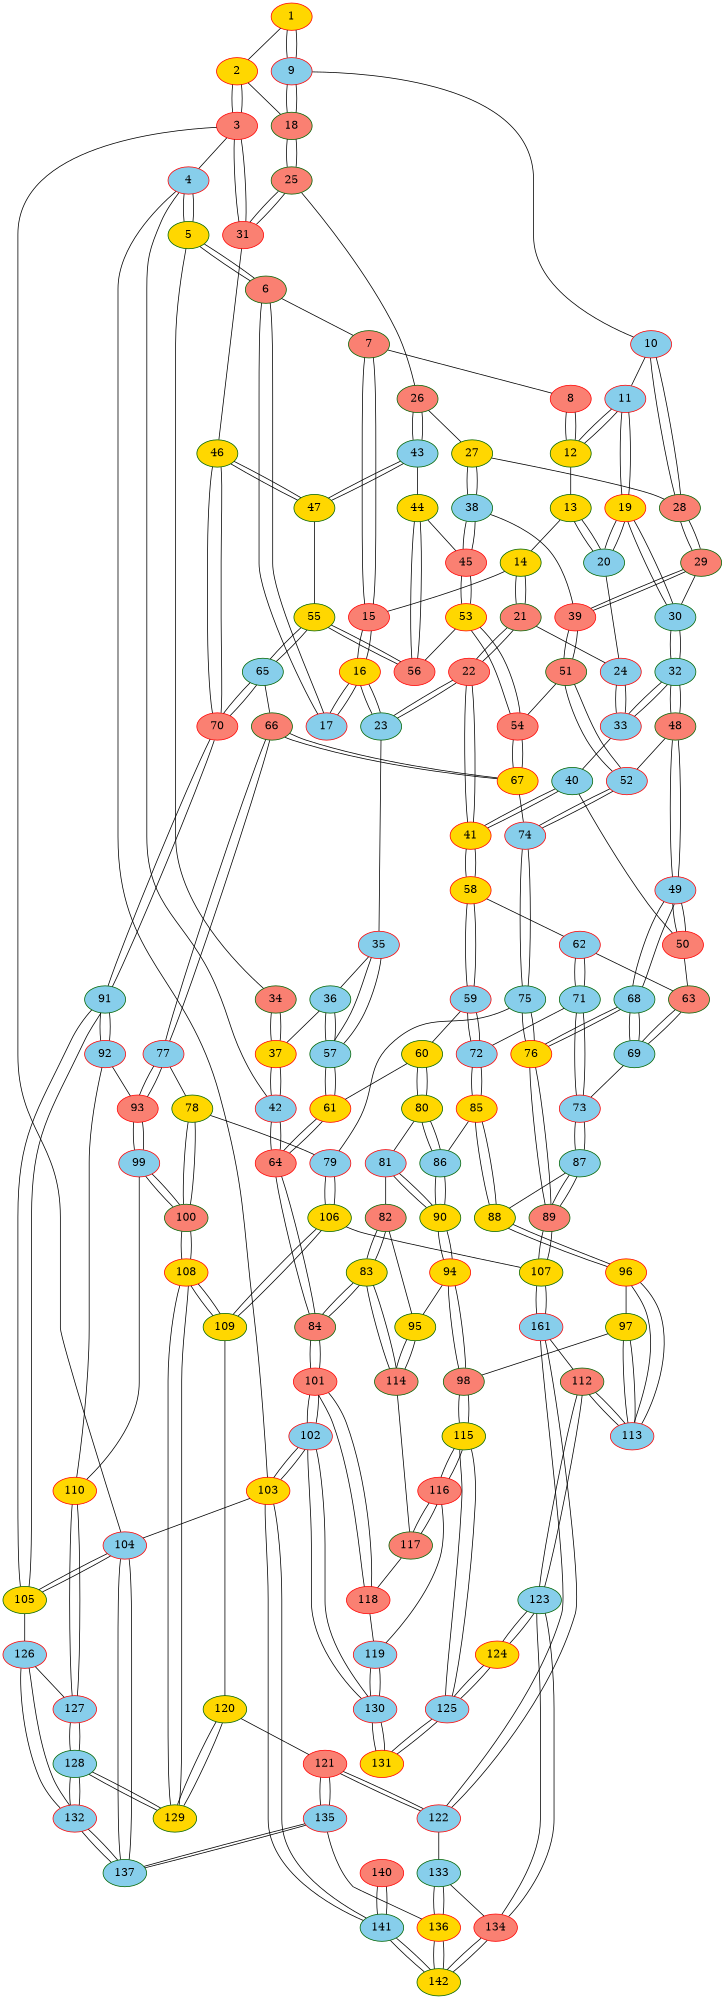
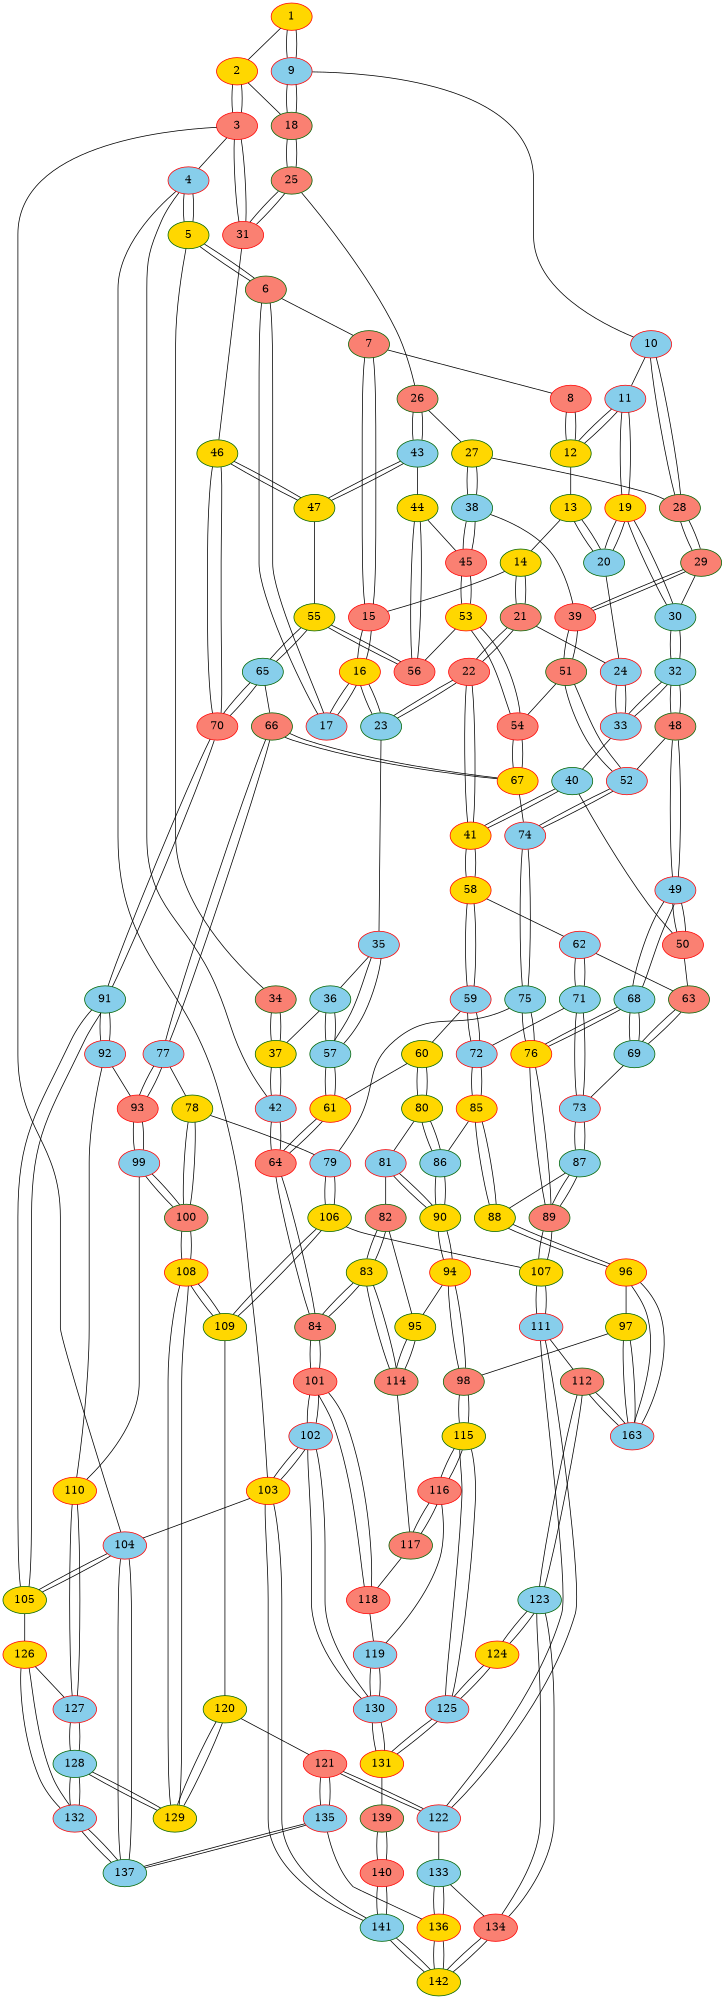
(276, 1054) -> (276, 1054)
(541, 1327) -> (541, 1327)
(632, 1436) -> (632, 1436)
(25, 1655) -> (25, 1655)
none -> (382, 1818)
